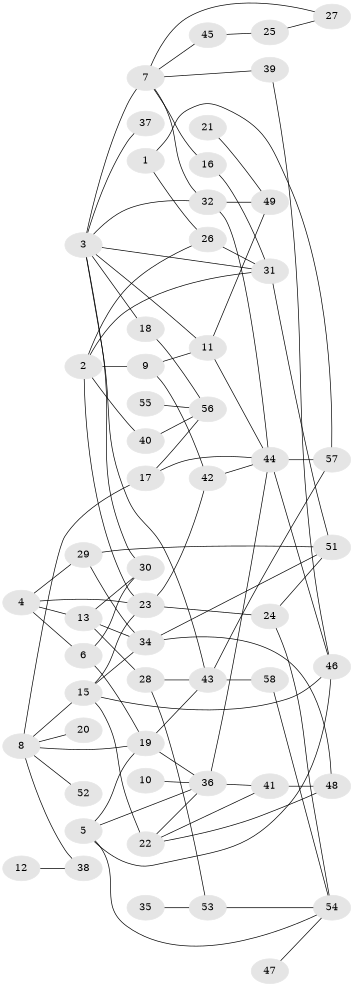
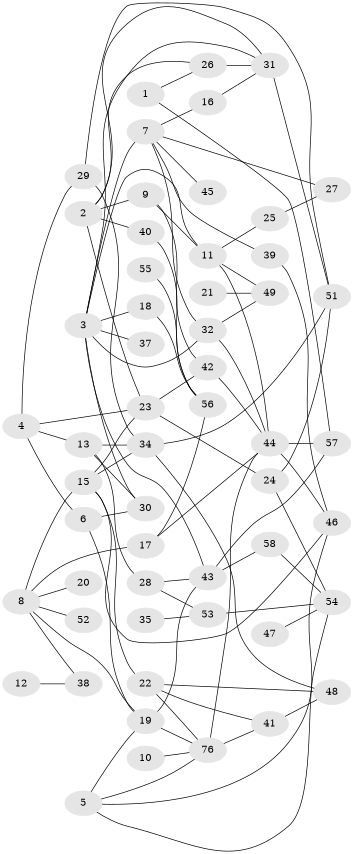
(239, 34) -> (240, 237)
(208, 783) -> (208, 750)
